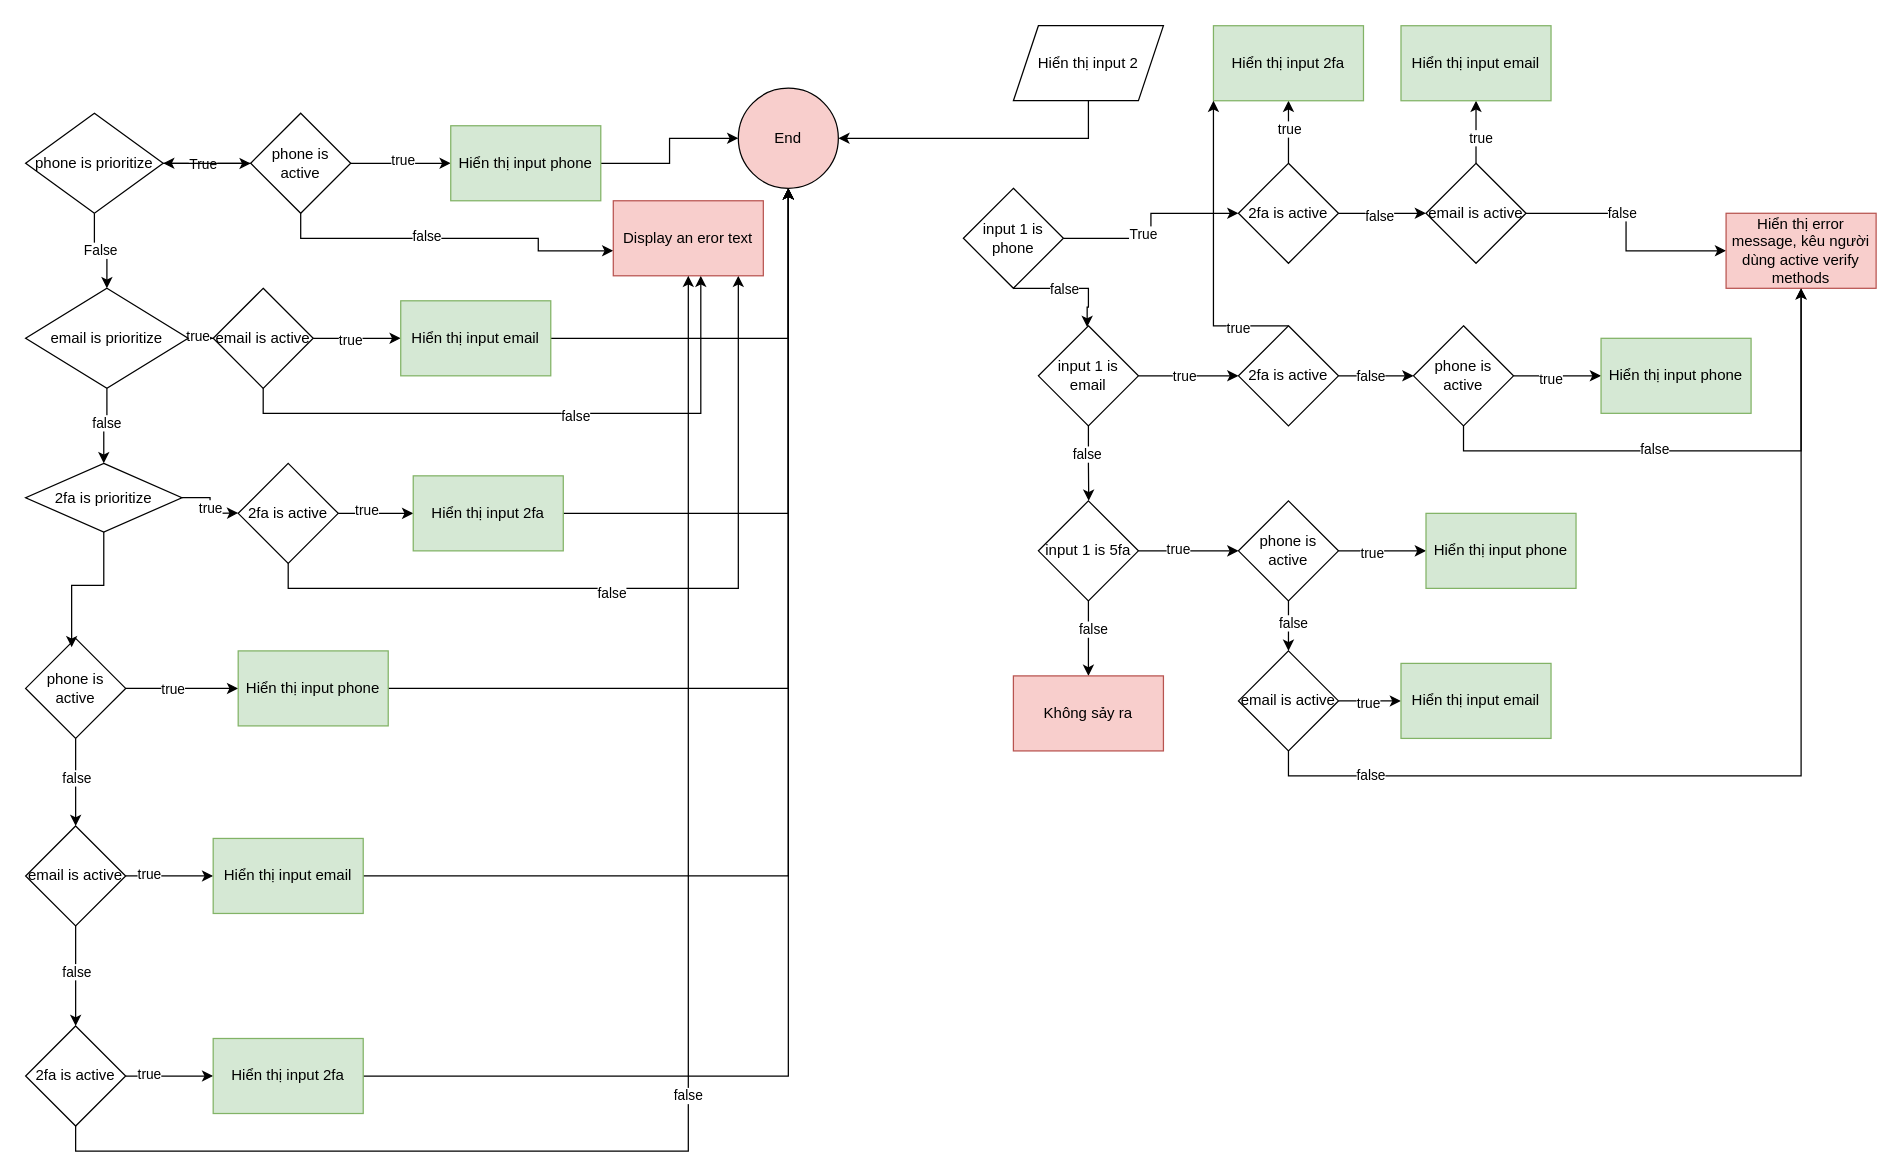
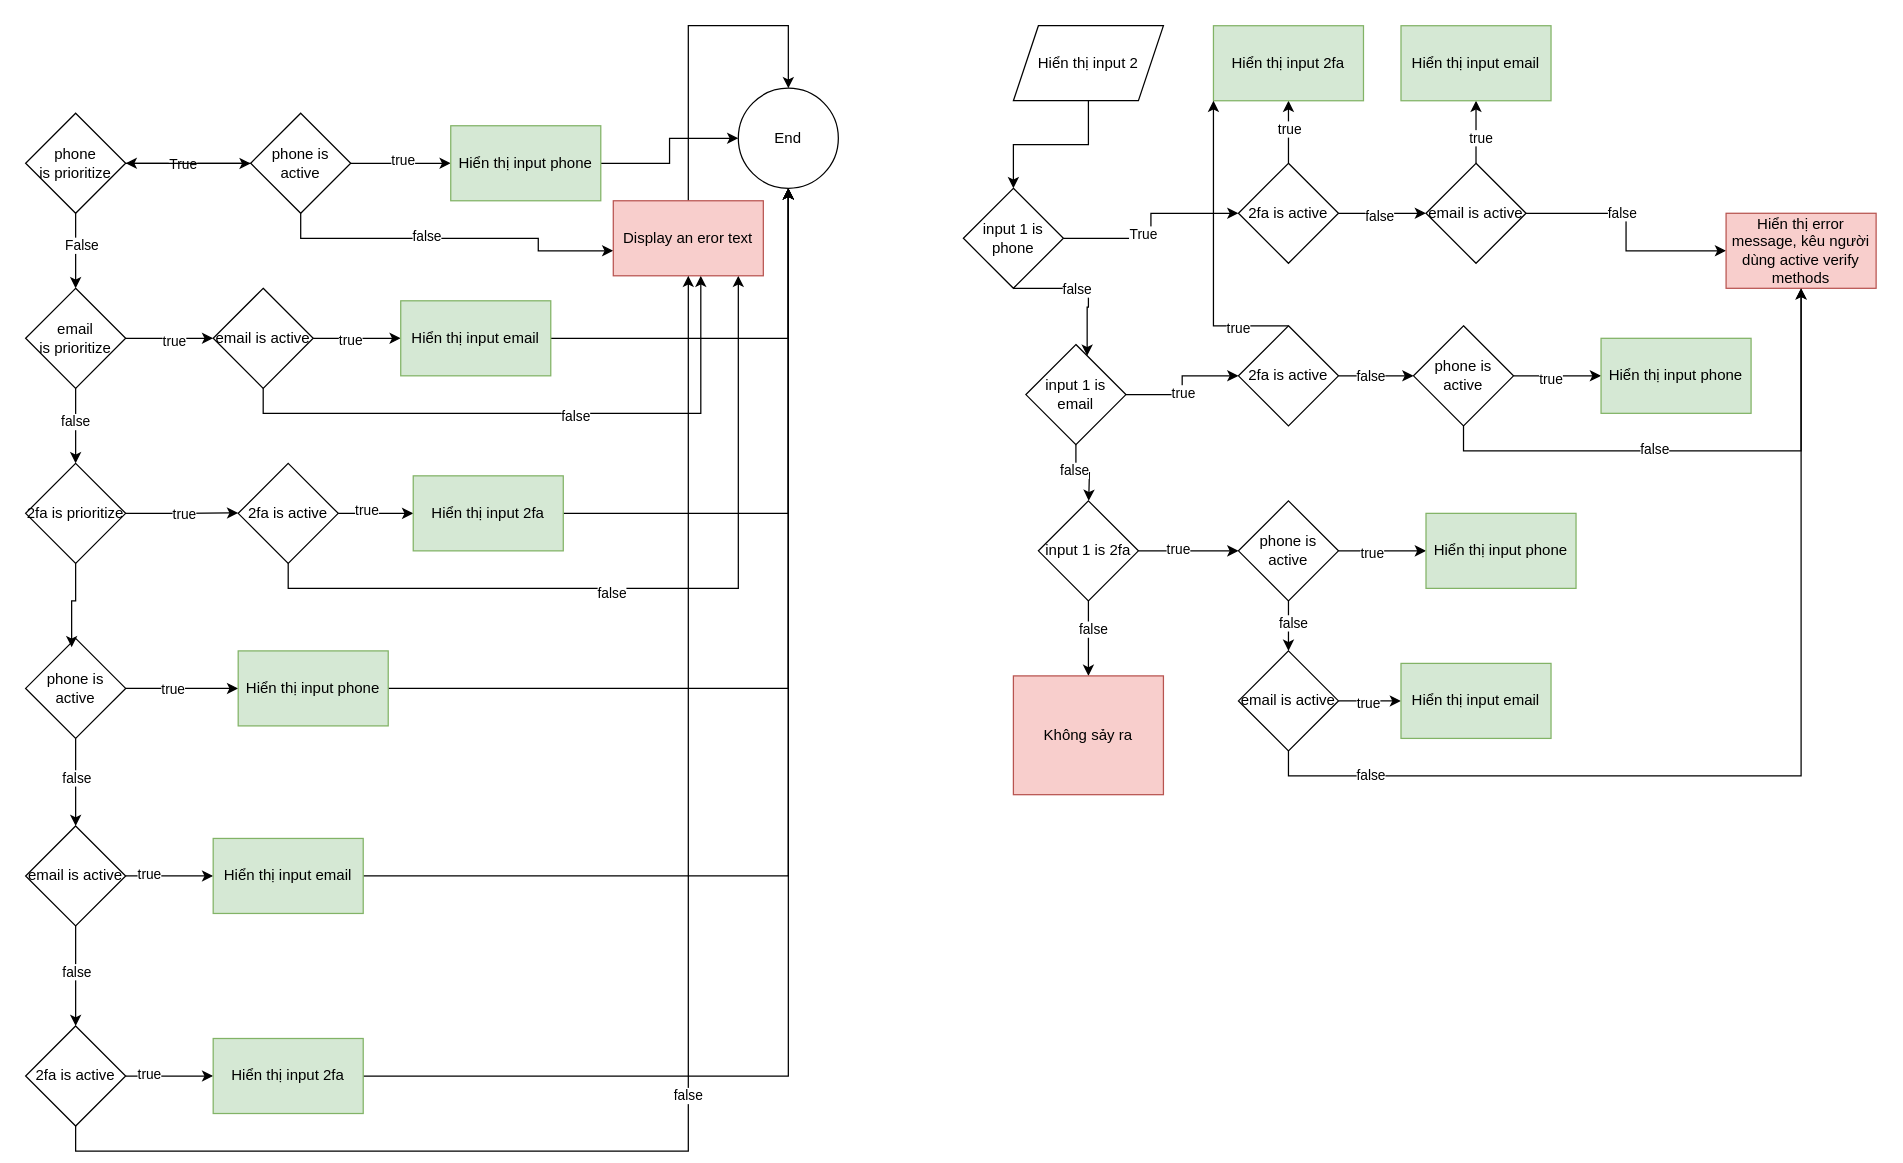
none -> (688, 37)
(788, 138) -> (788, 138)
(968, 138) -> (1037, 144)
(94, 163) -> (76, 163)
(107, 338) -> (76, 338)
(1088, 376) -> (1076, 394)
(104, 498) -> (76, 513)
(1088, 551) -> (1088, 551)
(1088, 713) -> (1088, 735)
